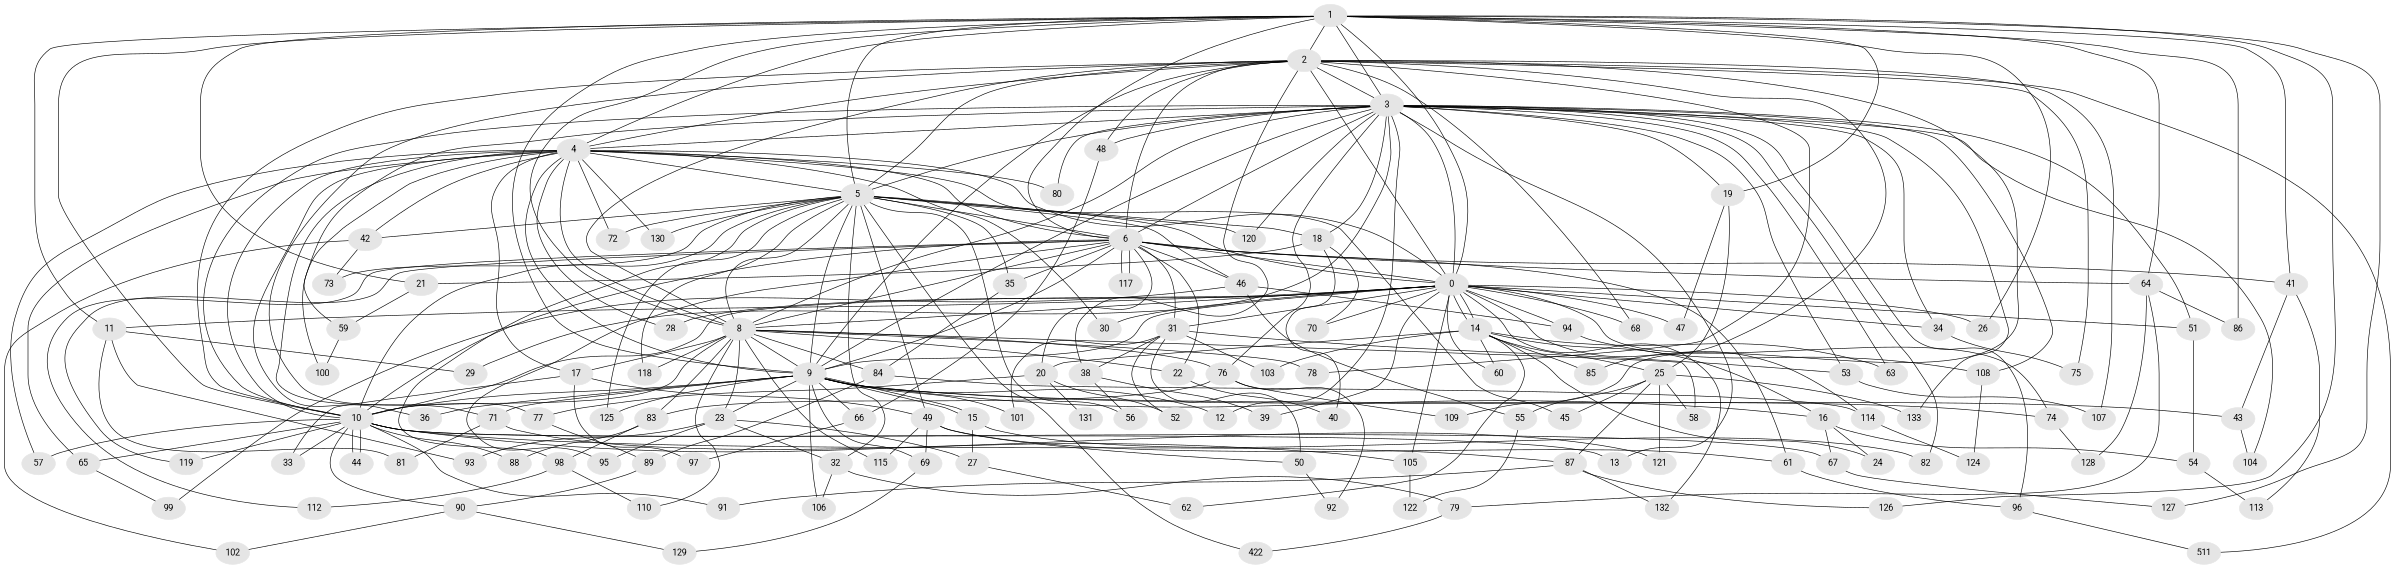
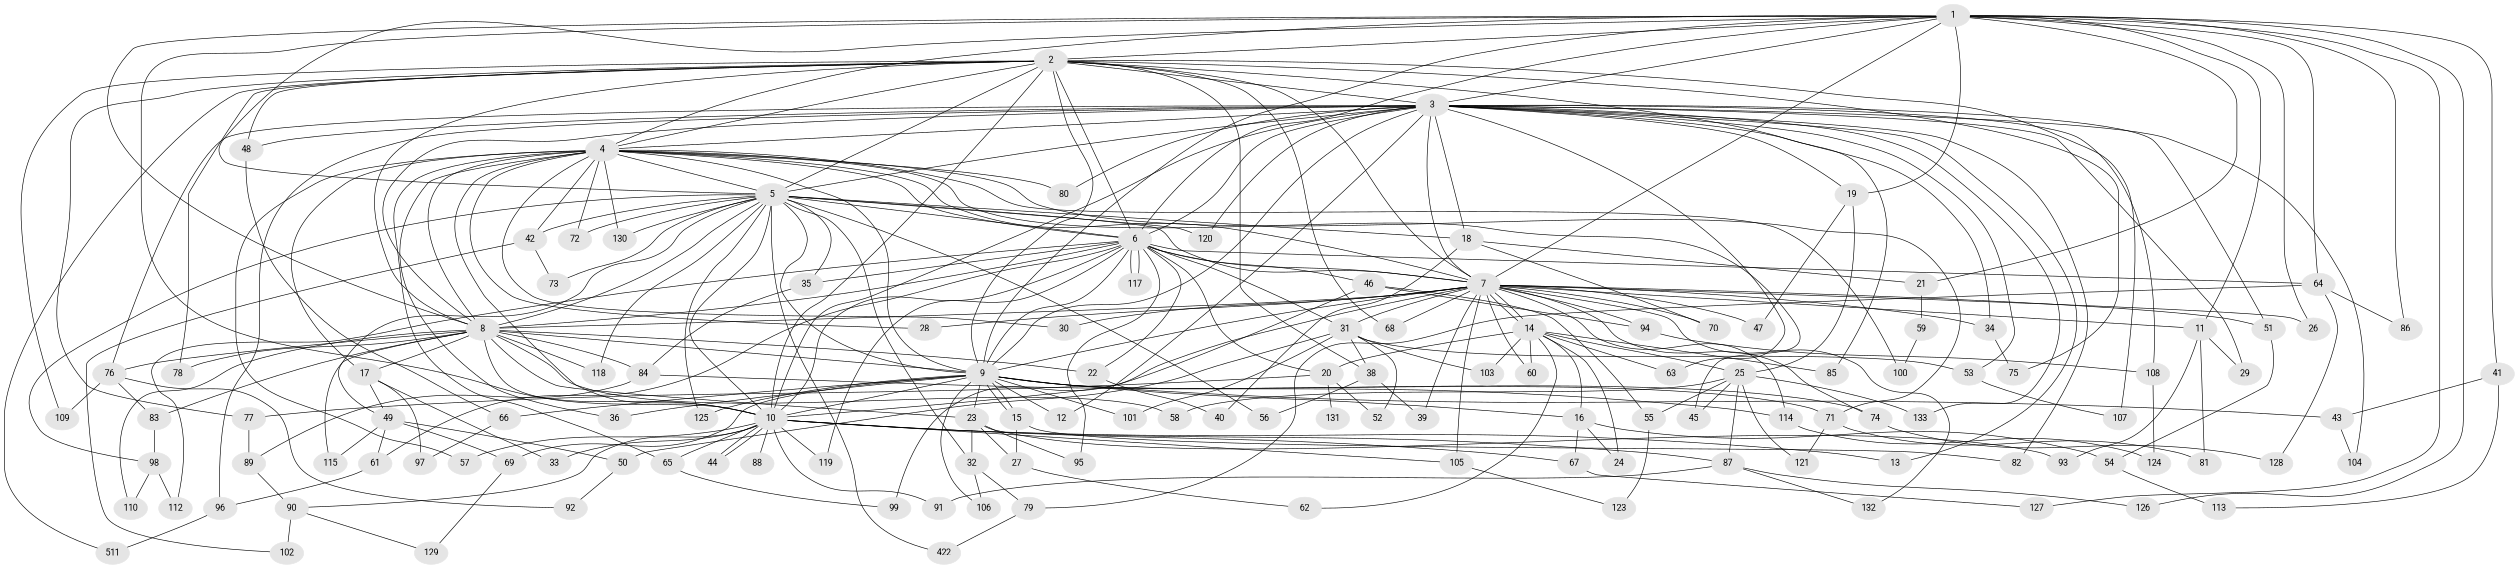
(781, 122) -> none
(1058, 215) -> none
(1708, 263) -> none
(1452, 284) -> (1483, 284)
(583, 441) -> none
(1410, 508) -> (1619, 508)
